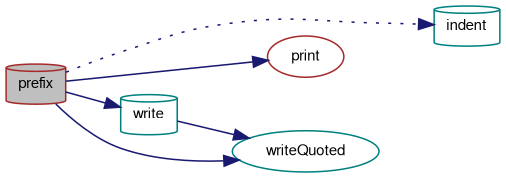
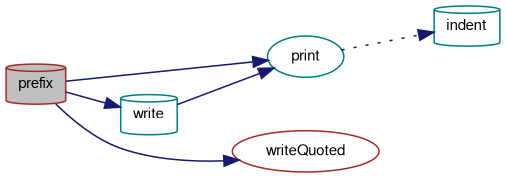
(239, 22) -> (380, 43)
(306, 57) -> (306, 57)
(206, 128) -> (218, 89)
(306, 151) -> (306, 151)
